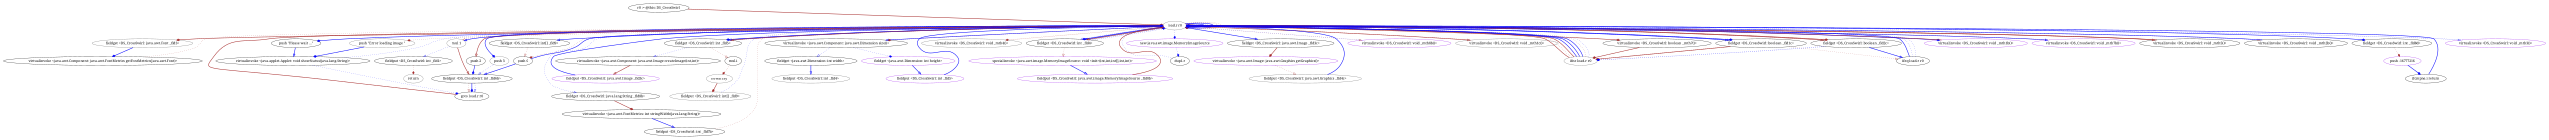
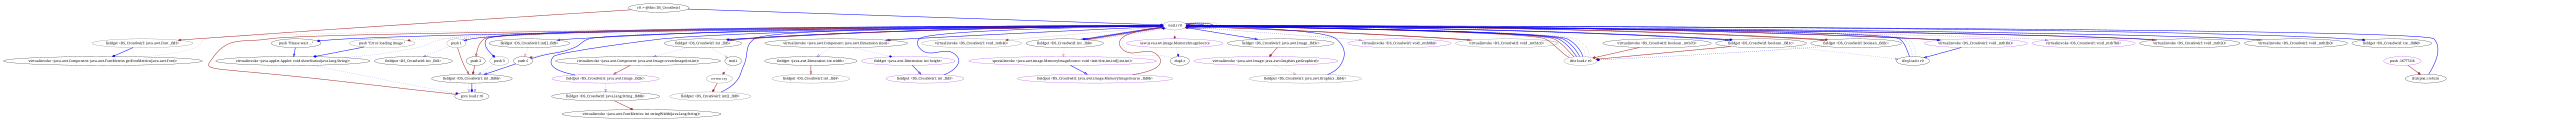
(924, 17) -> (924, 17)
(924, 28) -> (924, 28)
(826, 30) -> (606, 86)
(1616, 30) -> (1616, 30)
(1673, 30) -> (1673, 30)
(671, 31) -> (406, 24)
(1402, 31) -> none
(1331, 32) -> (1331, 32)
(1175, 33) -> (1175, 33)
(456, 43) -> (456, 43)
(2495, 43) -> none
(2396, 51) -> none
(1885, 52) -> (1944, 52)
(1842, 53) -> (1842, 53)
(474, 68) -> (474, 68)
(811, 69) -> (811, 69)
(2413, 69) -> (2413, 69)
(413, 79) -> none
(685, 132) -> none
